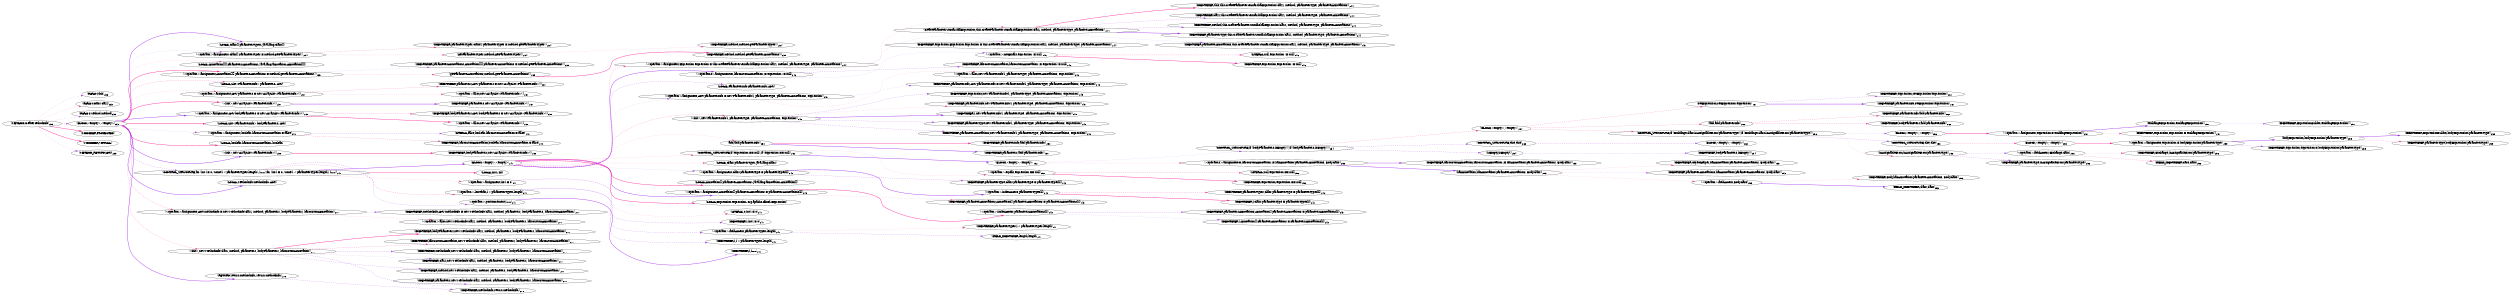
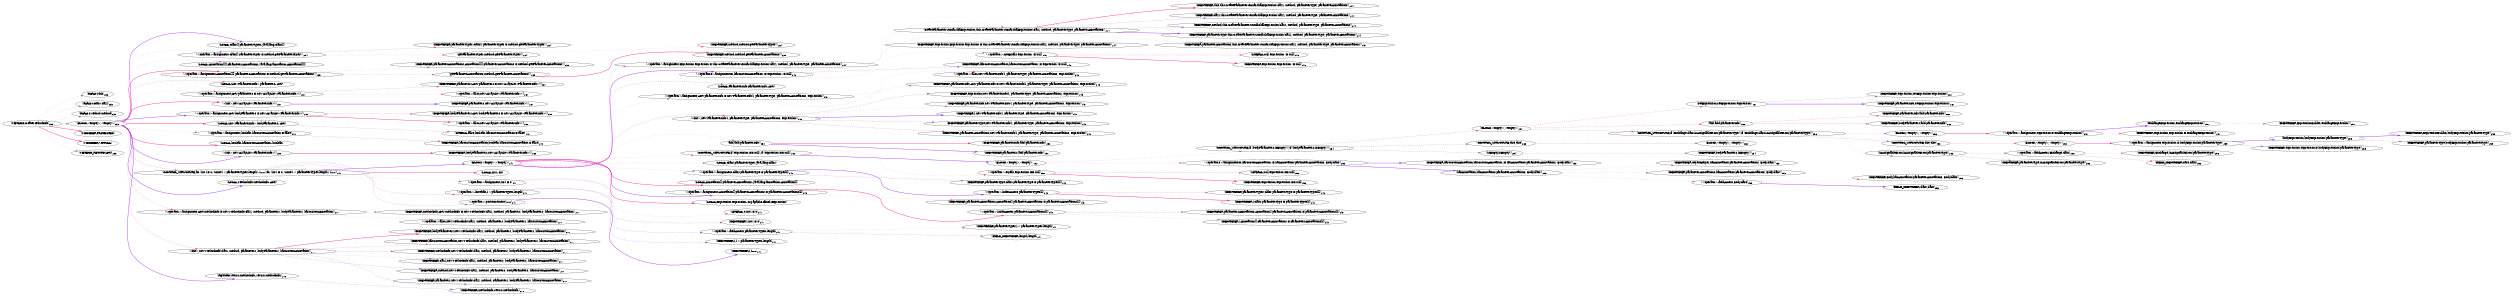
(375, 134) -> (370, 129)
